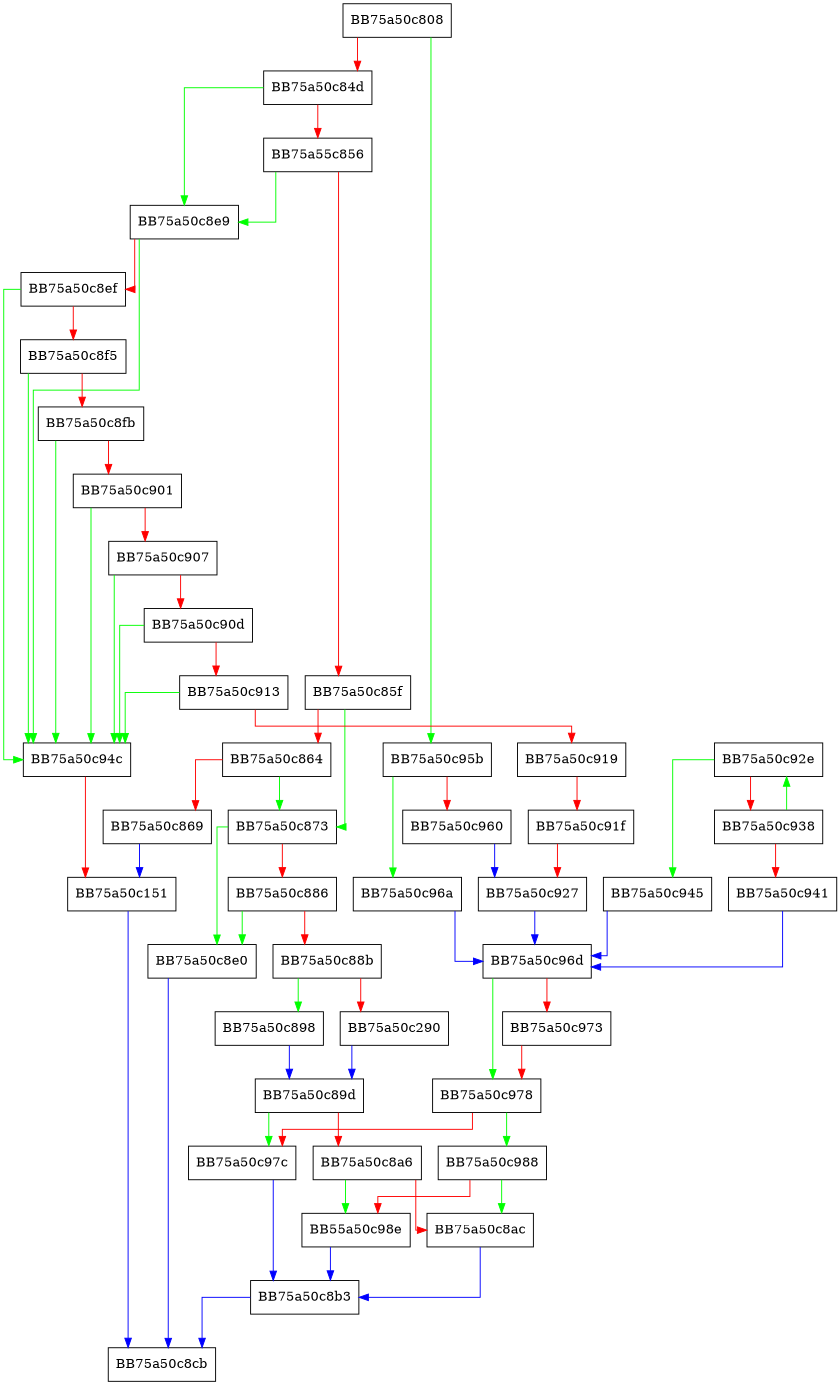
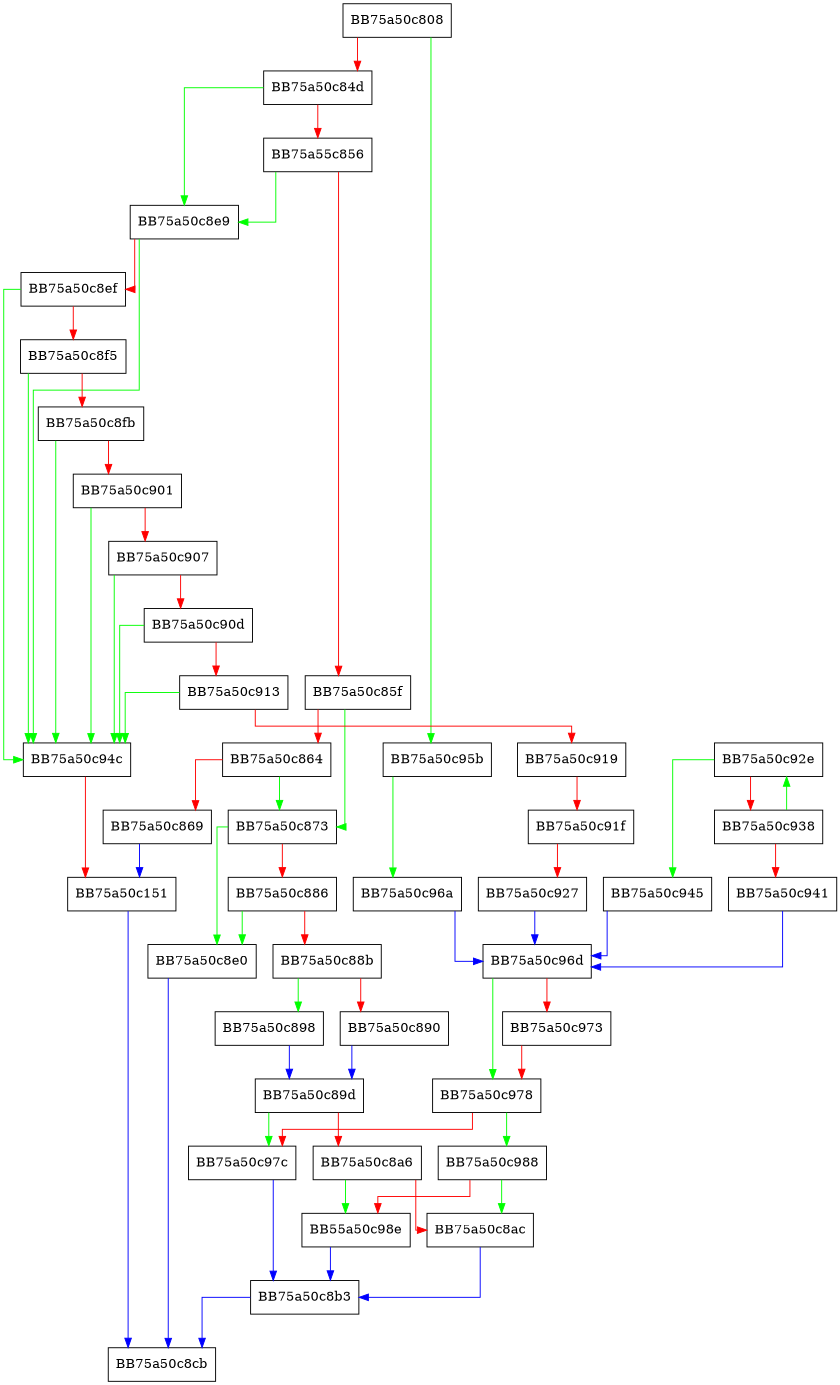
(457, 827) -> none
(394, 1029) -> (394, 1029)
